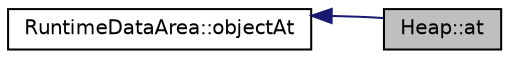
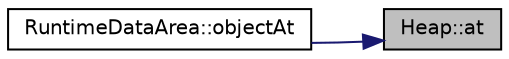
(358, 17) -> (337, 43)
